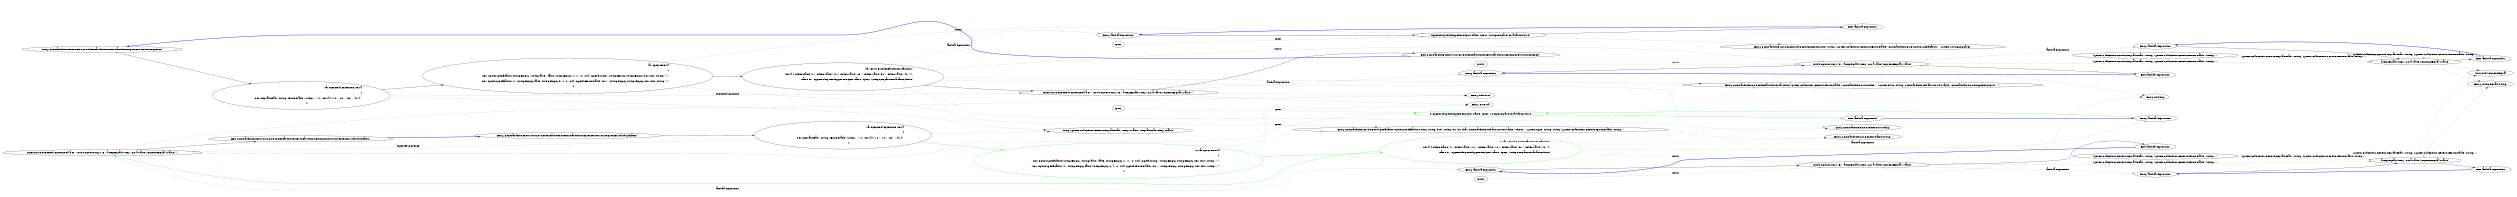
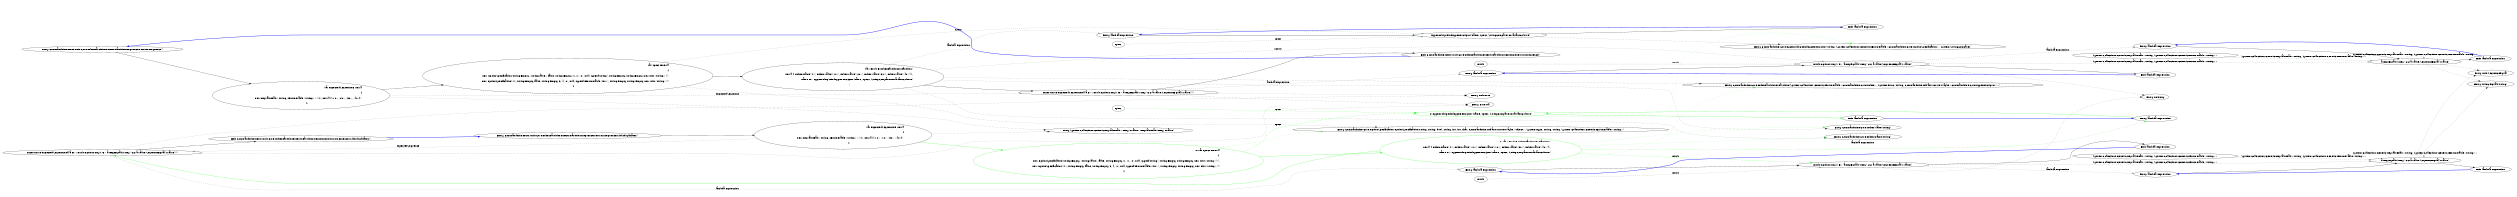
(2491, 73) -> (2491, 73)
(1863, 128) -> (1863, 128)
